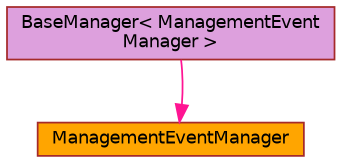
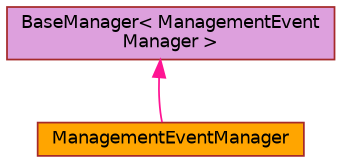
(183, 82) -> (159, 100)
